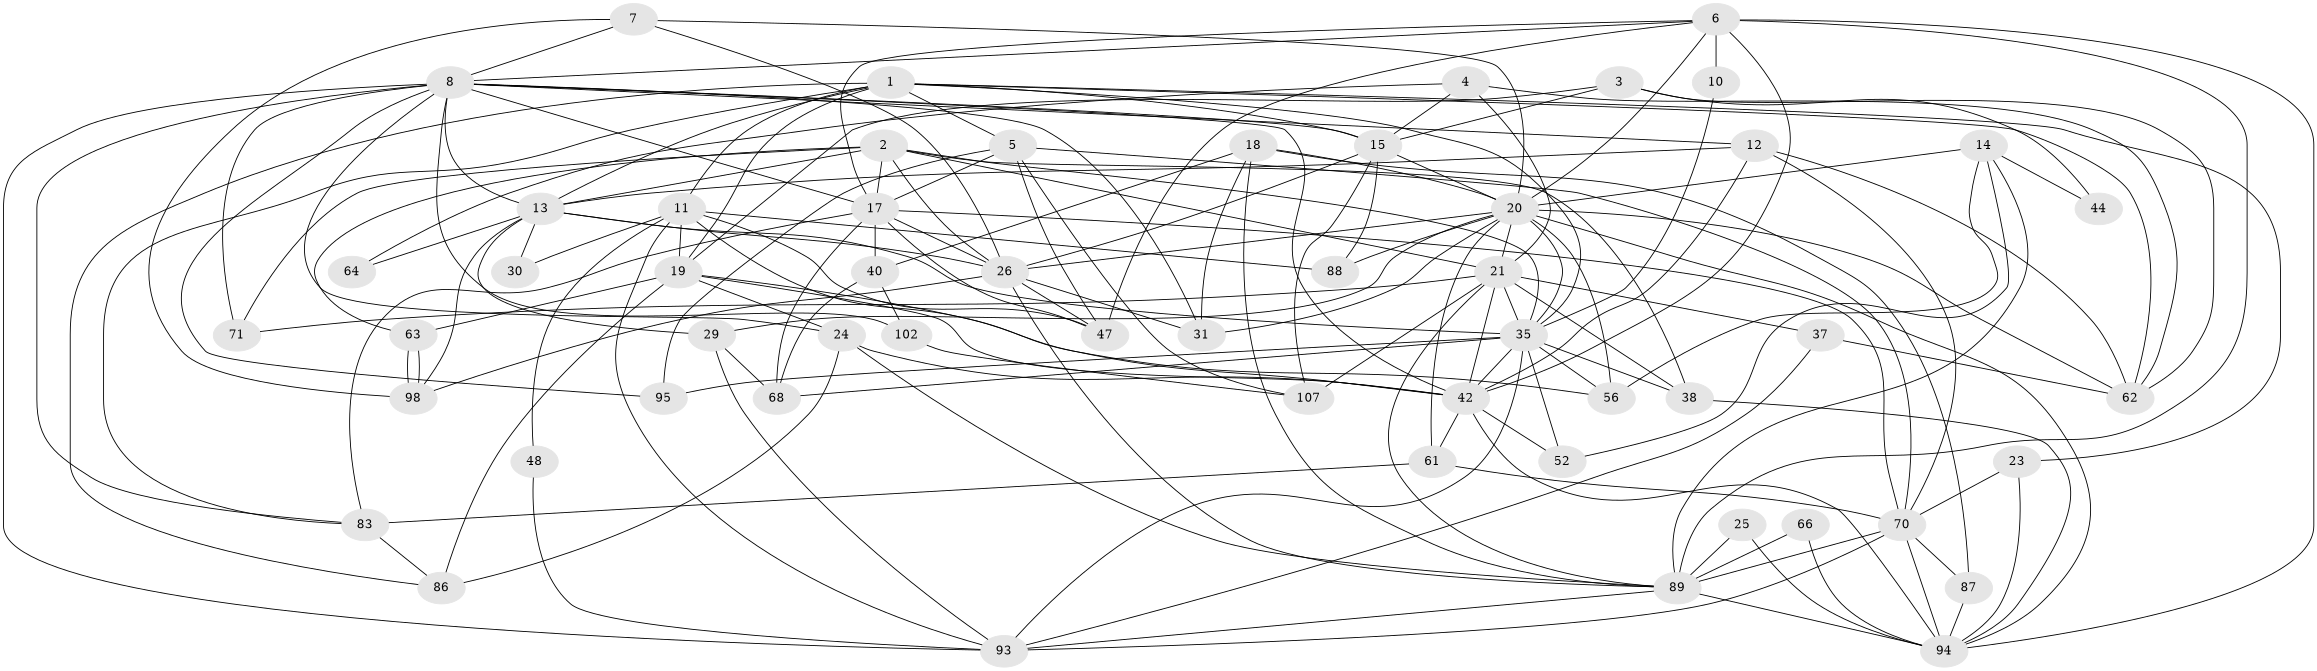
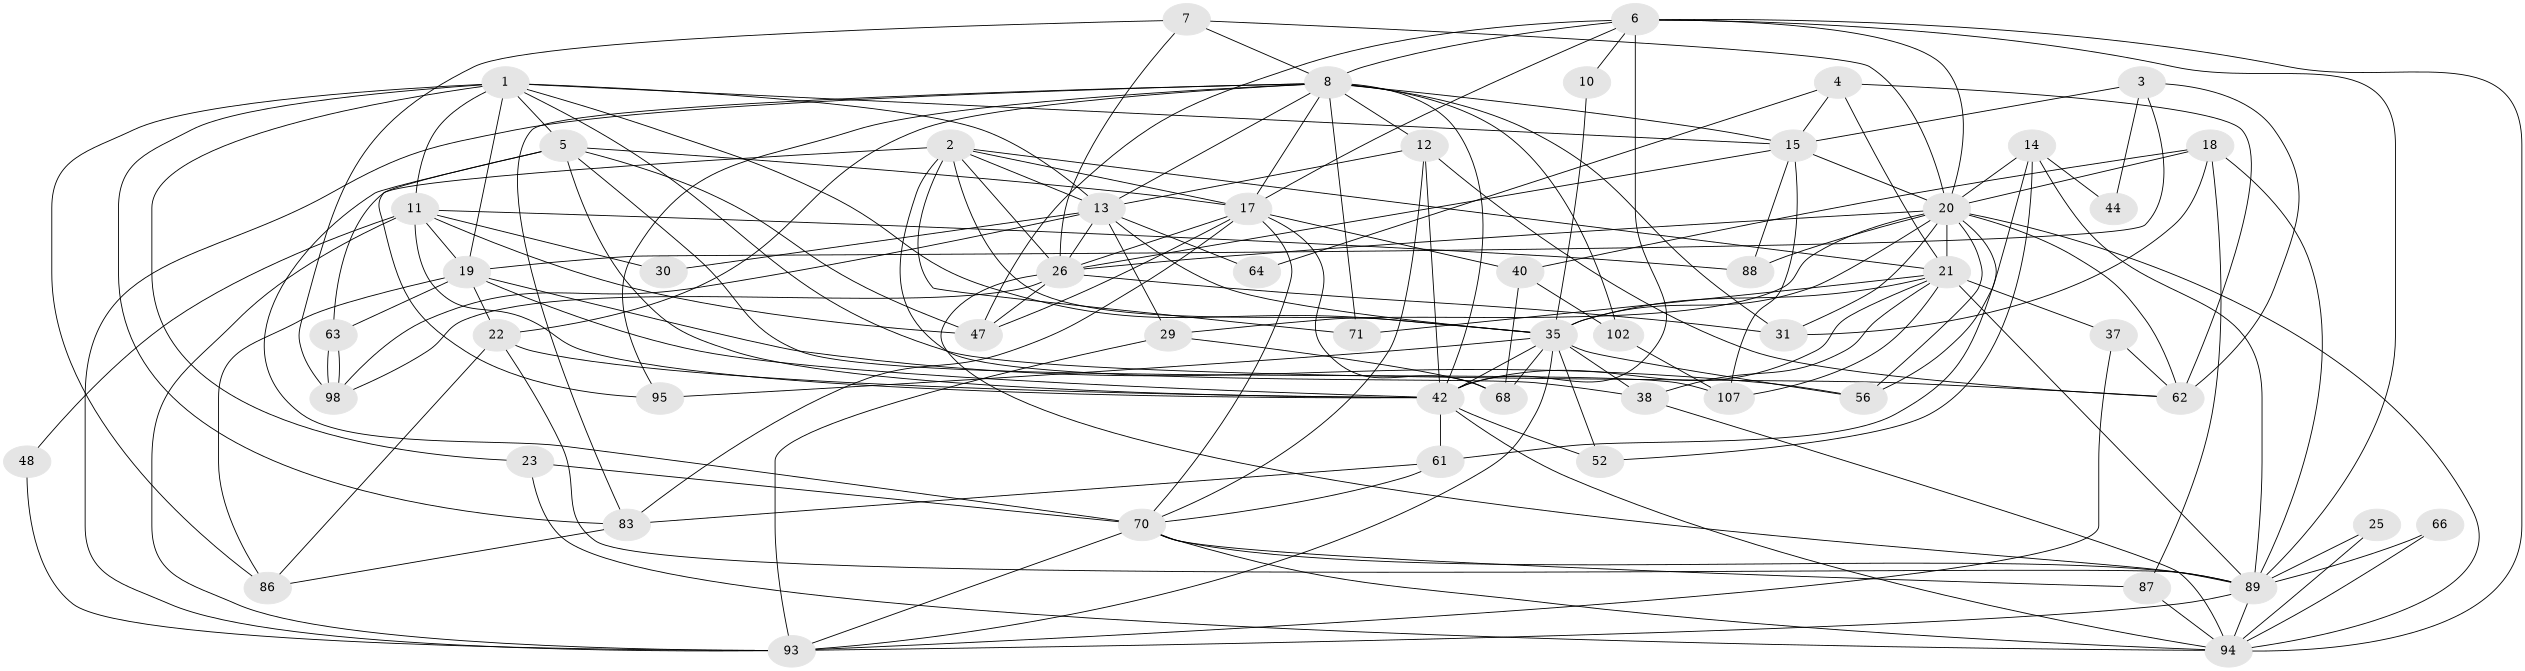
(842, 335) -> (497, 335)
none -> (730, 350)
